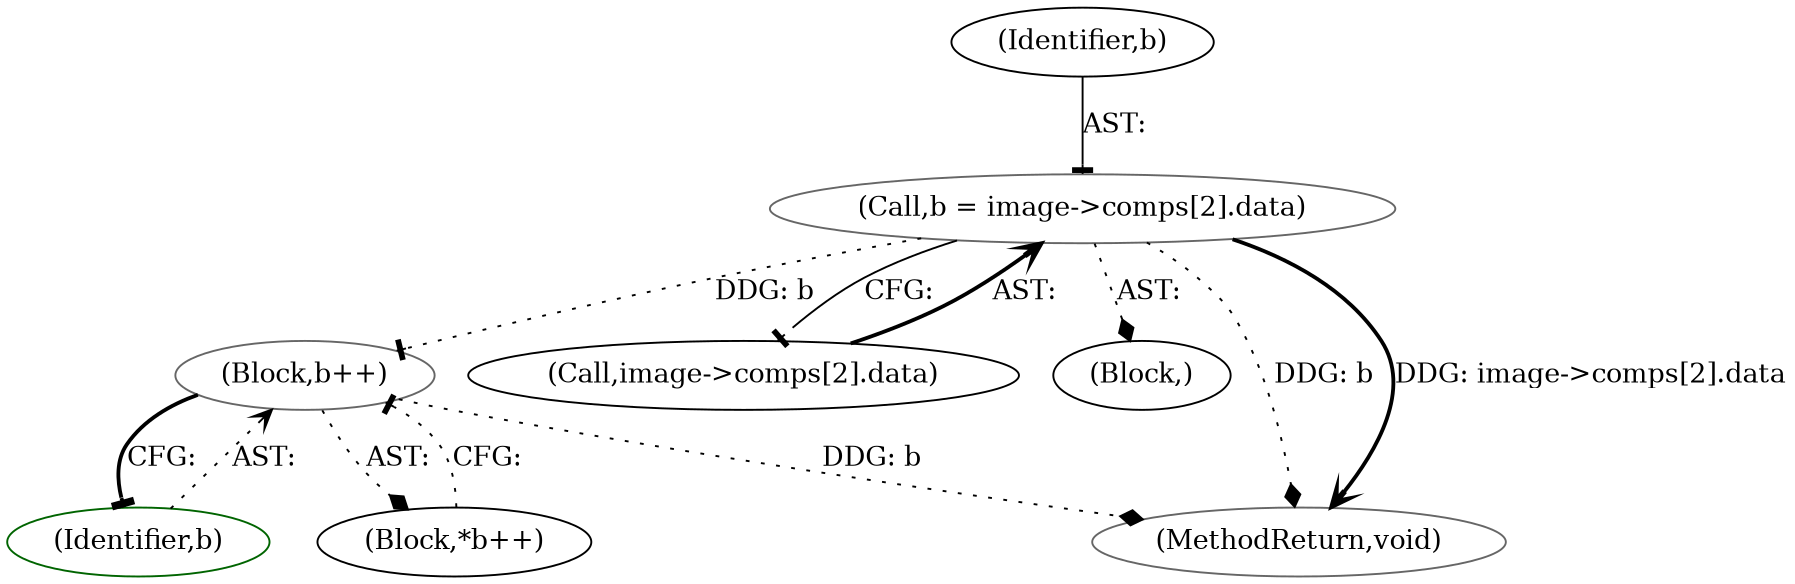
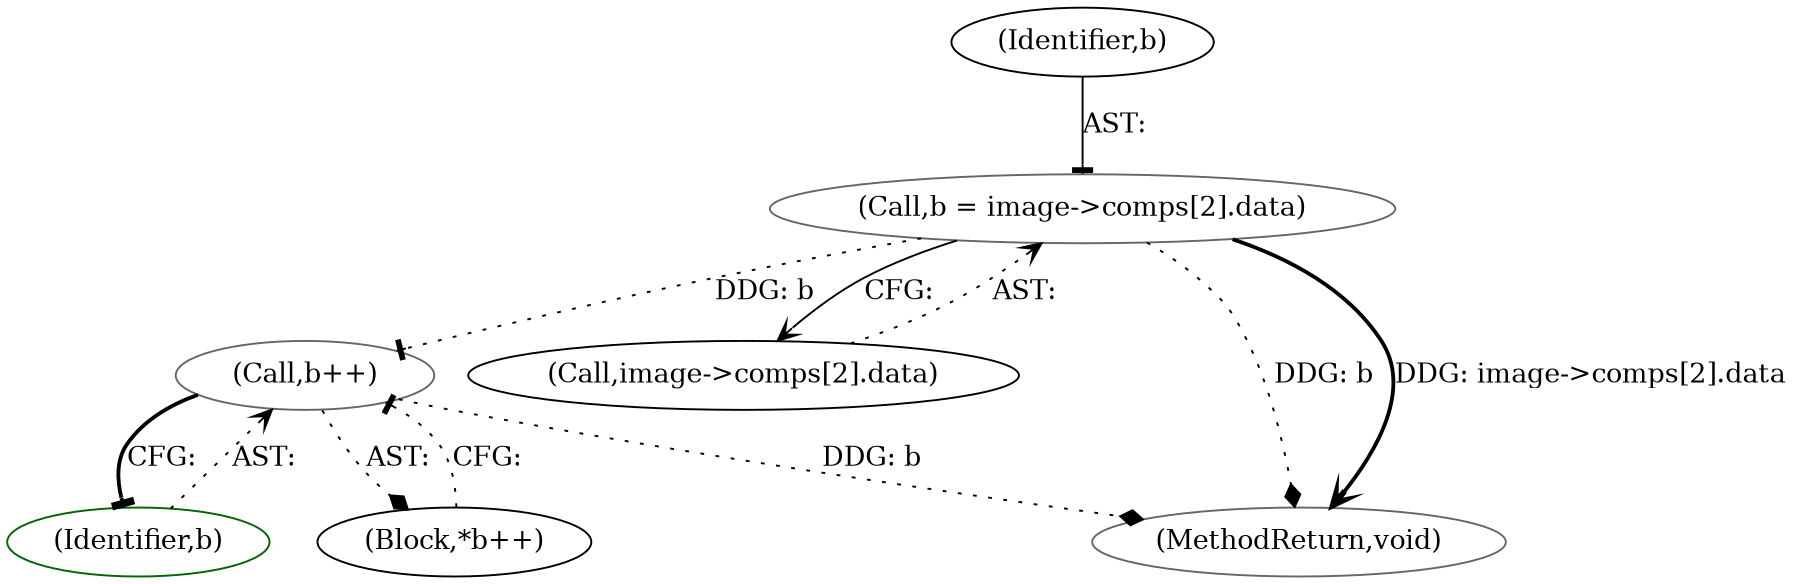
(870, 275) -> (870, 275)
(942, 307) -> (942, 307)
(305, 375) -> (305, 375)
(1142, 375) -> none
